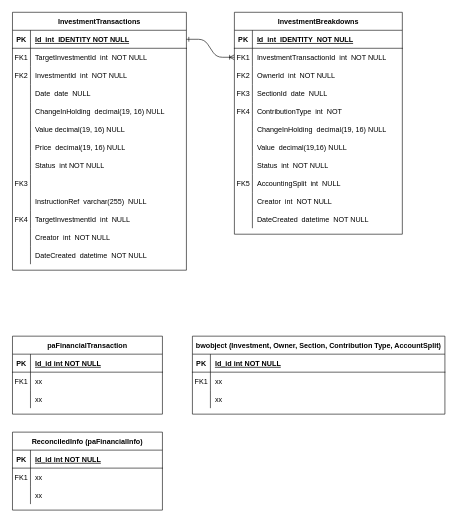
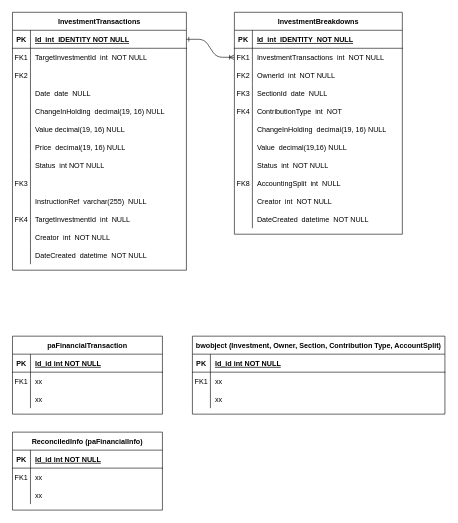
(329, 58) -> (327, 58)
(108, 75) -> none
(243, 184) -> (243, 184)
